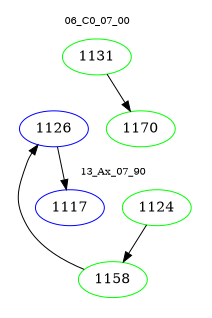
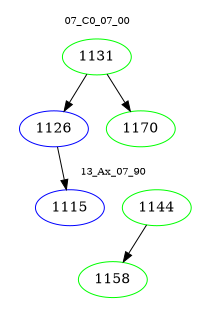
(97, 21) -> (97, 21)
(70, 208) -> (70, 208)
(157, 208) -> (157, 208)
(35, 236) -> (78, 88)
